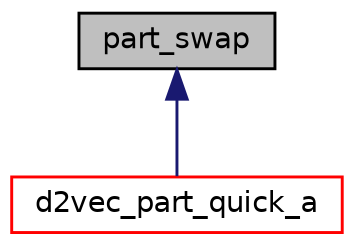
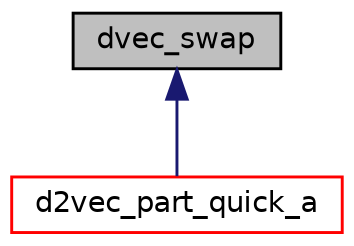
(177, 41) -> (177, 41)
